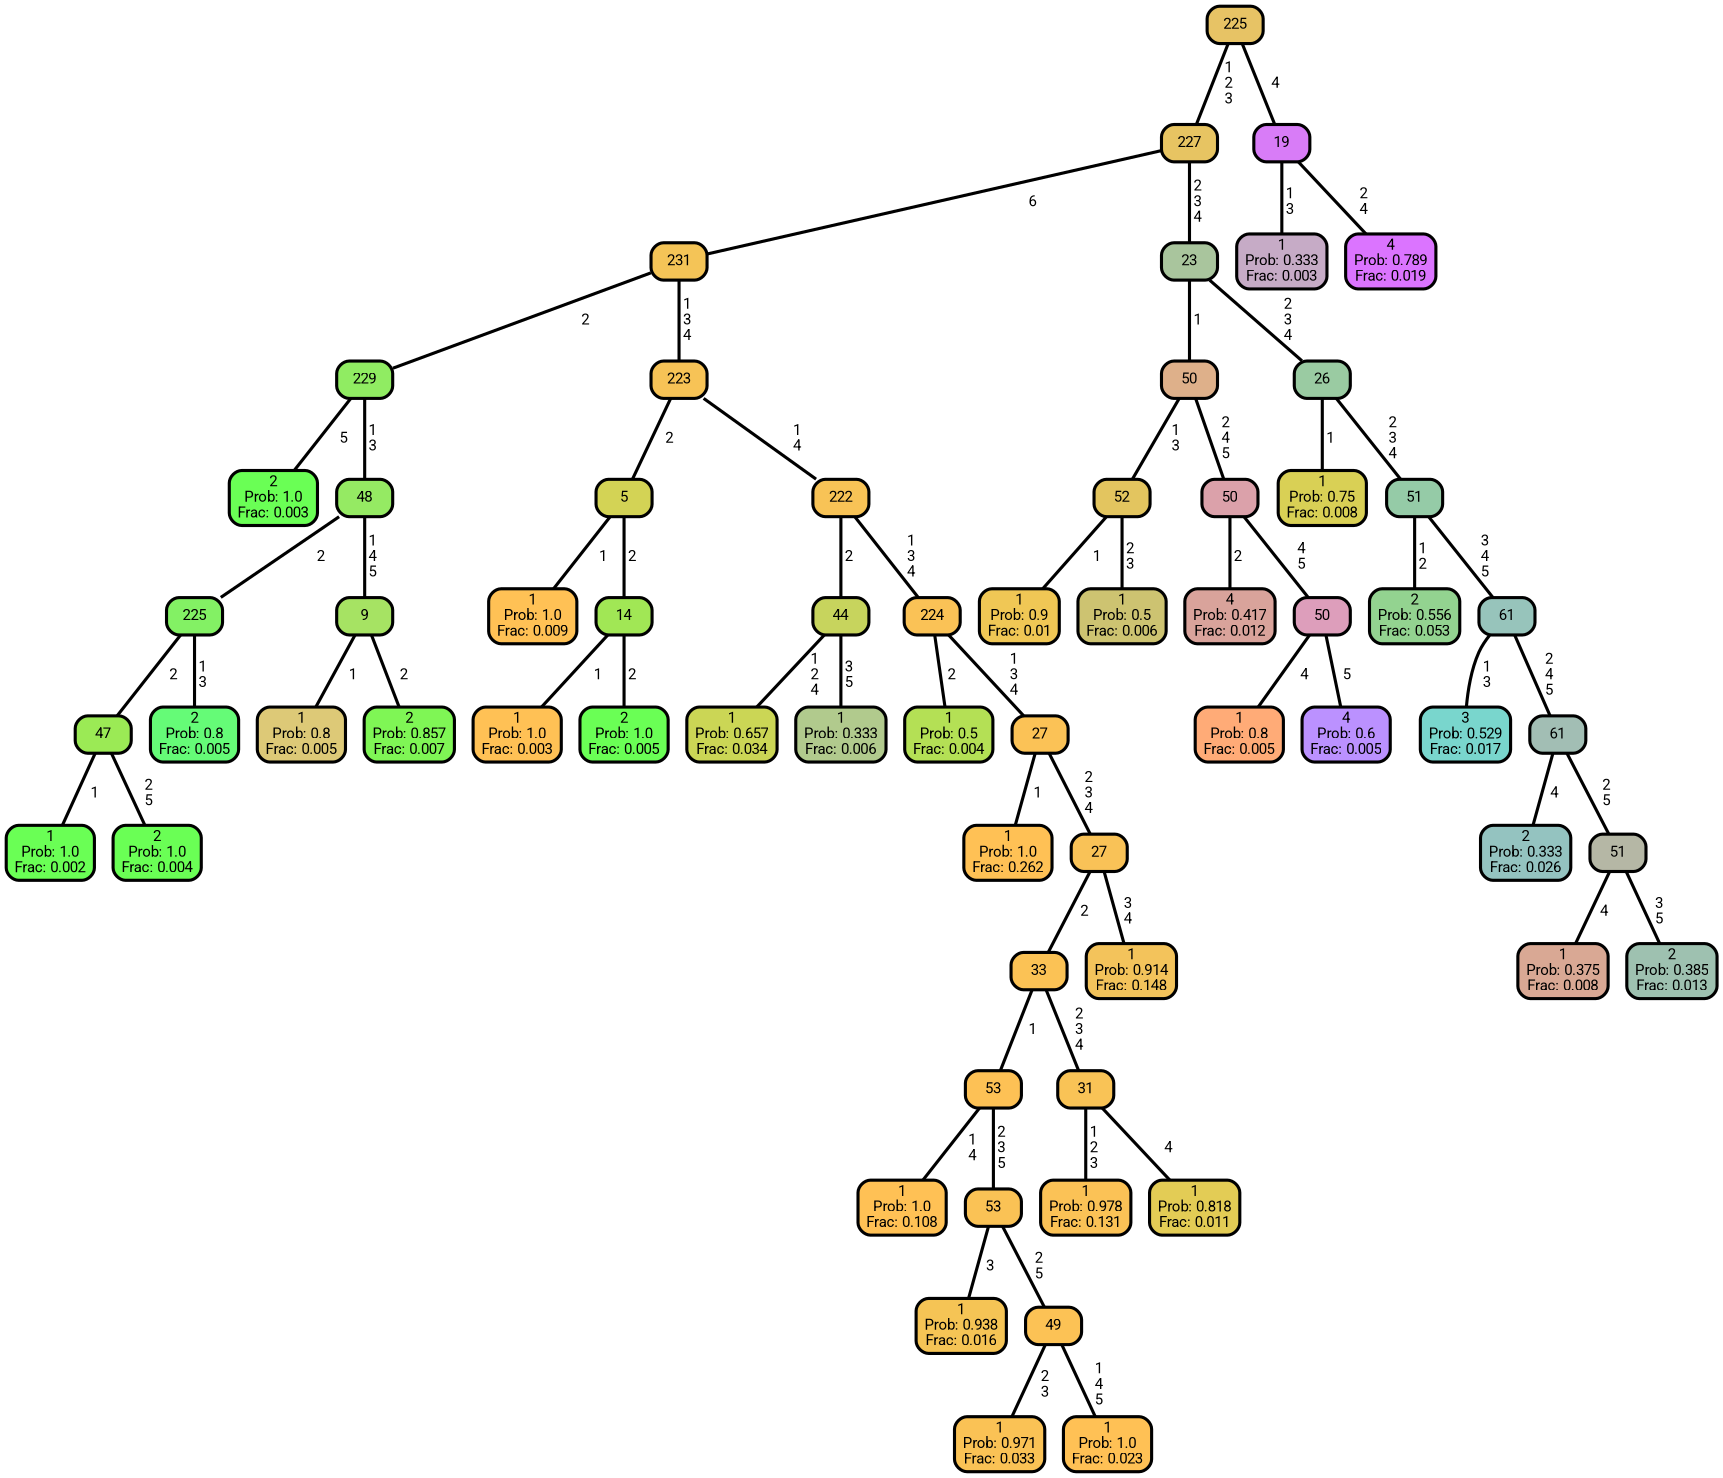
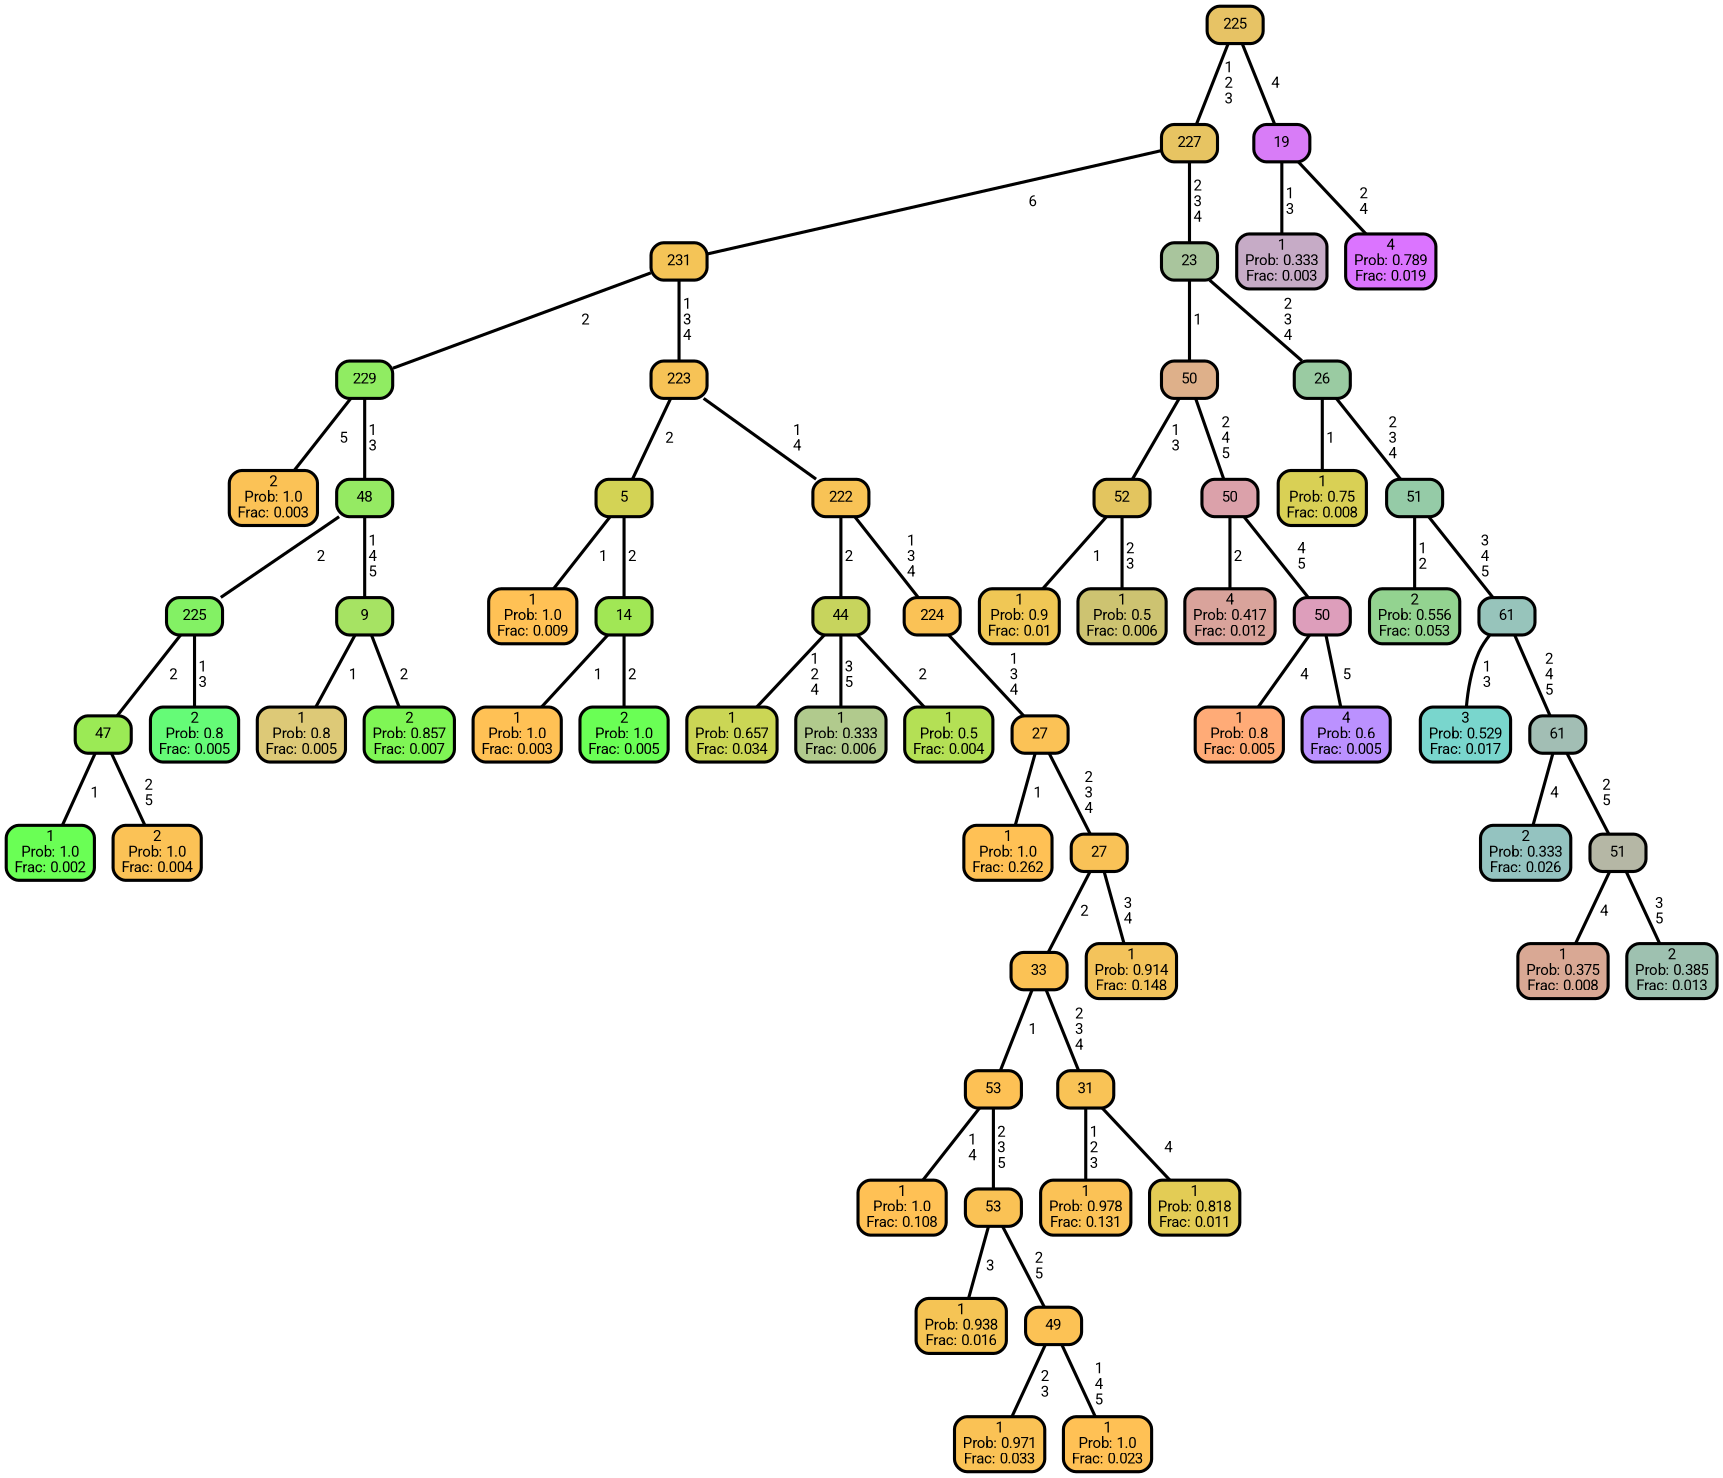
(273, 498) -> (273, 498)
(940, 671) -> (891, 671)
(157, 853) -> (157, 853)
